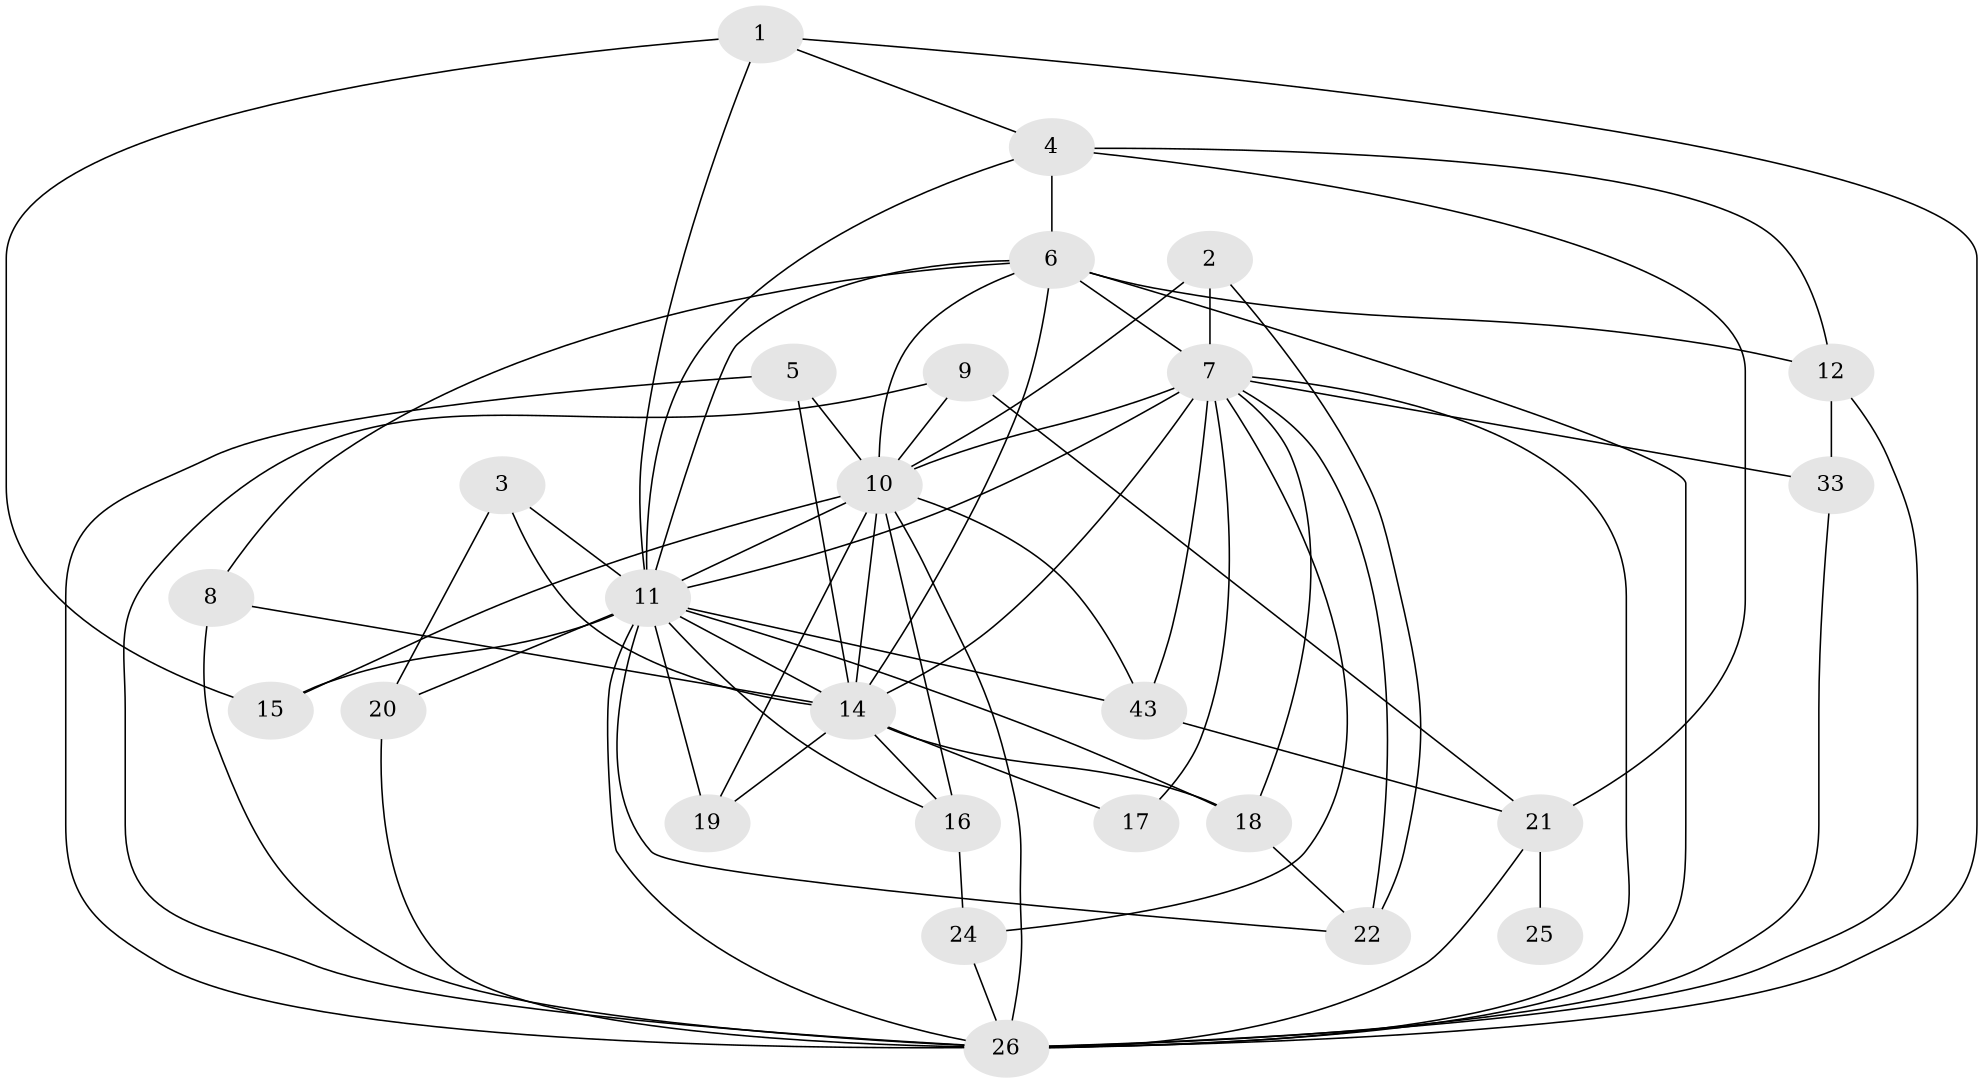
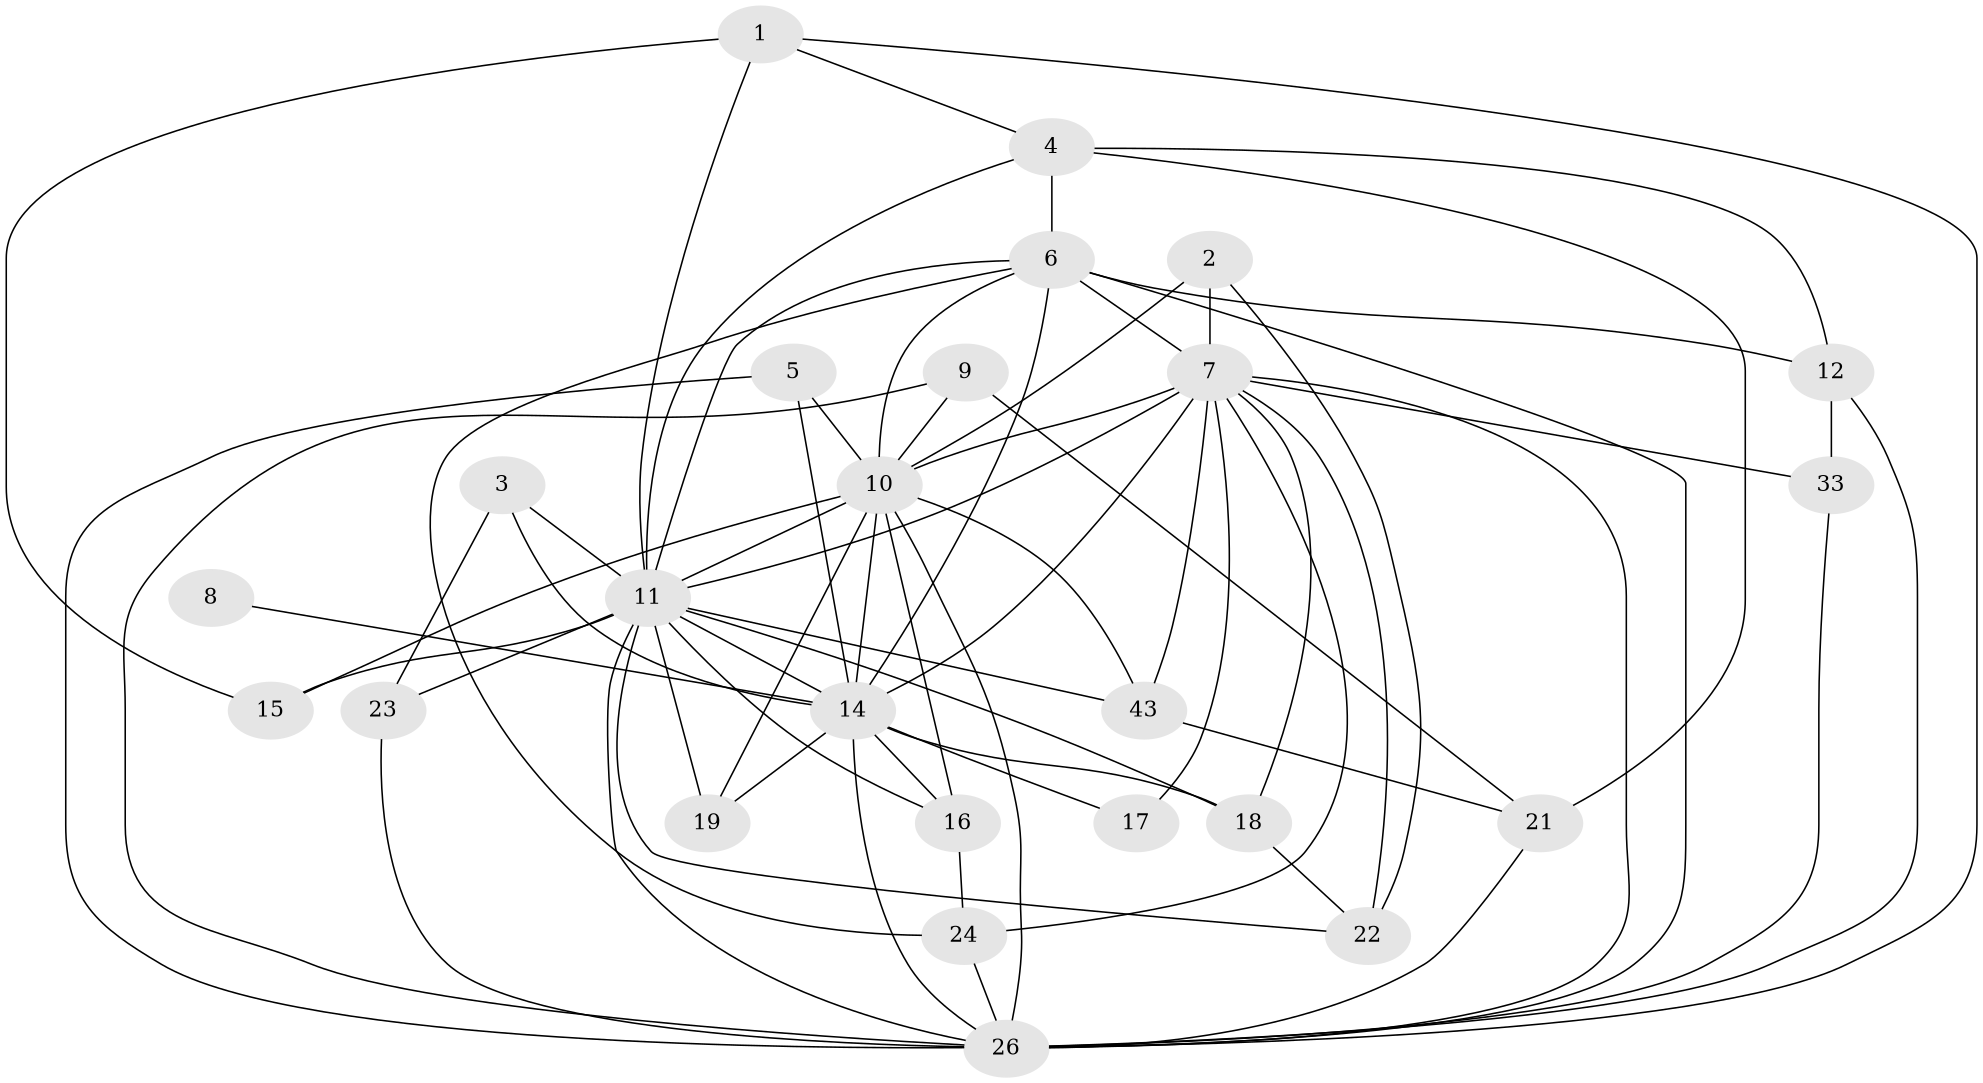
(584, 340) -> (432, 543)
(383, 711) -> (383, 711)
(1540, 936) -> none
(451, 983) -> (880, 901)
